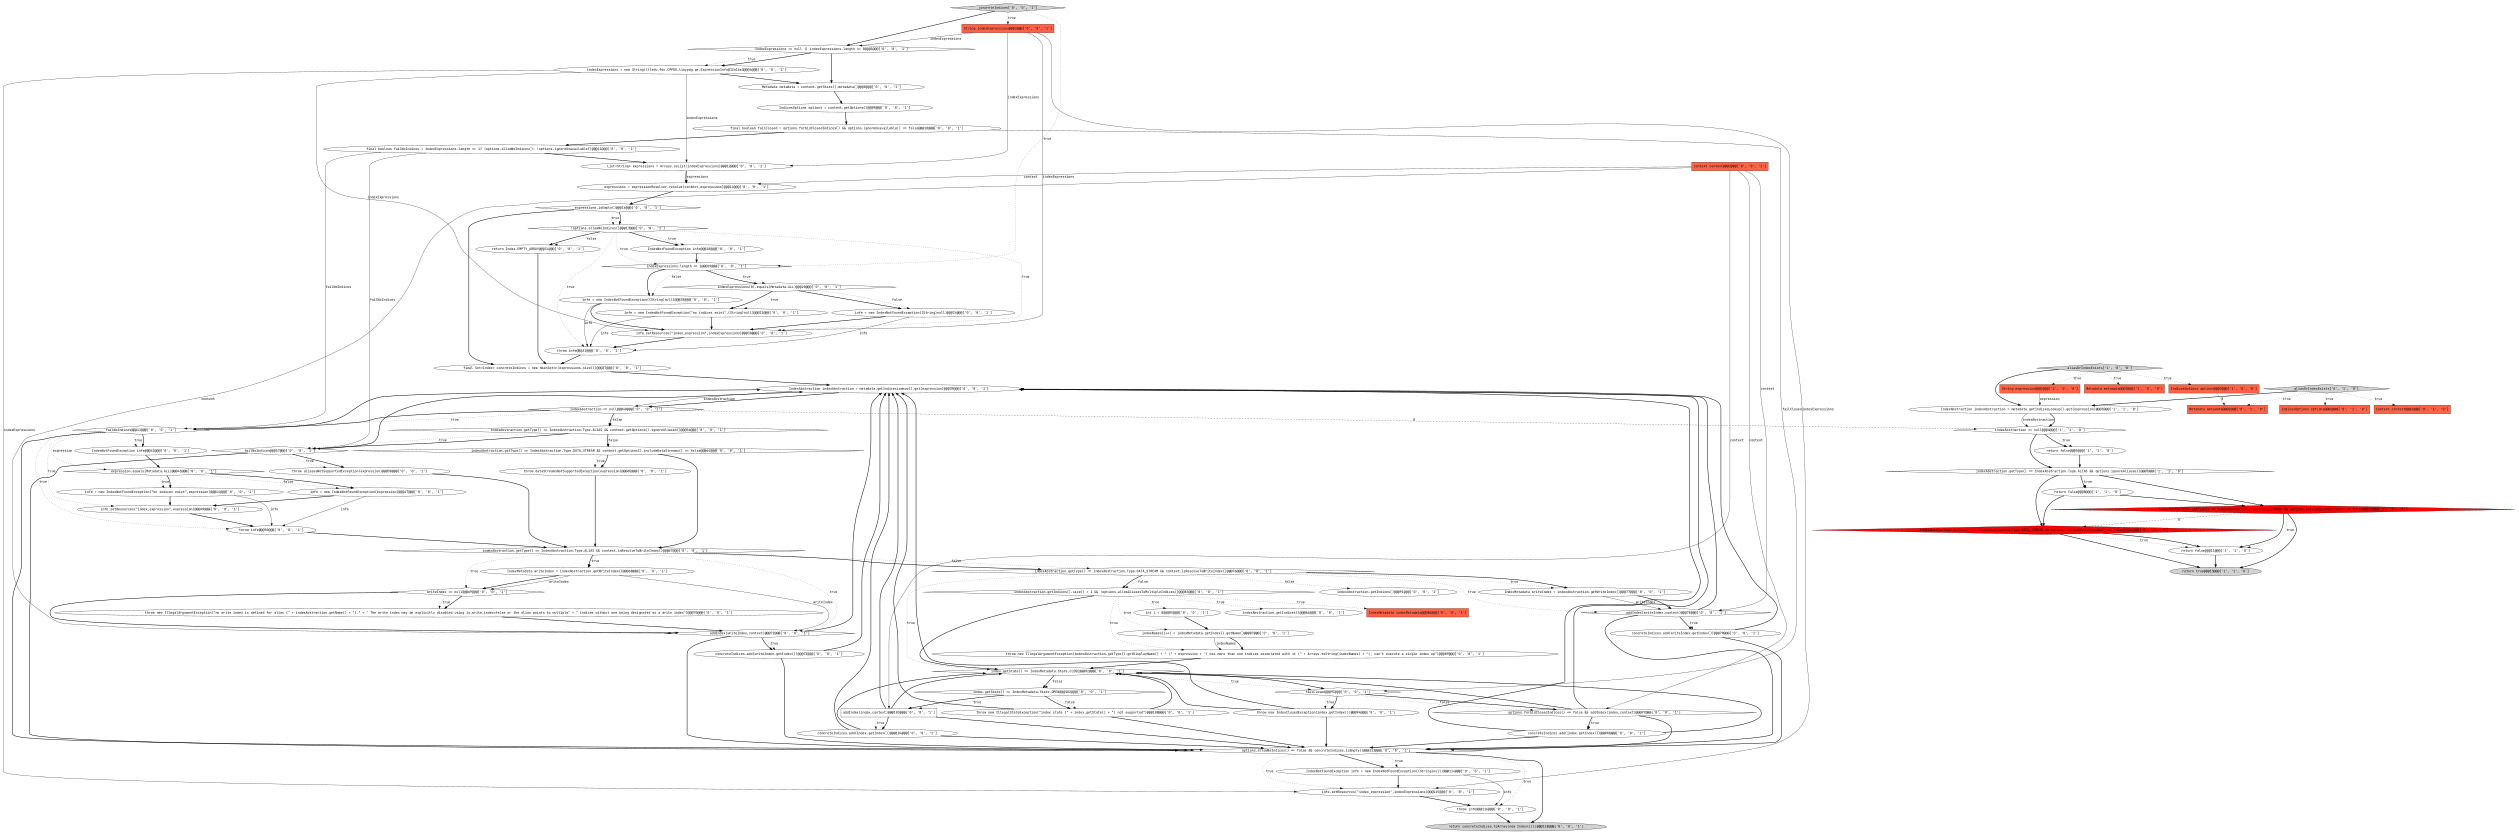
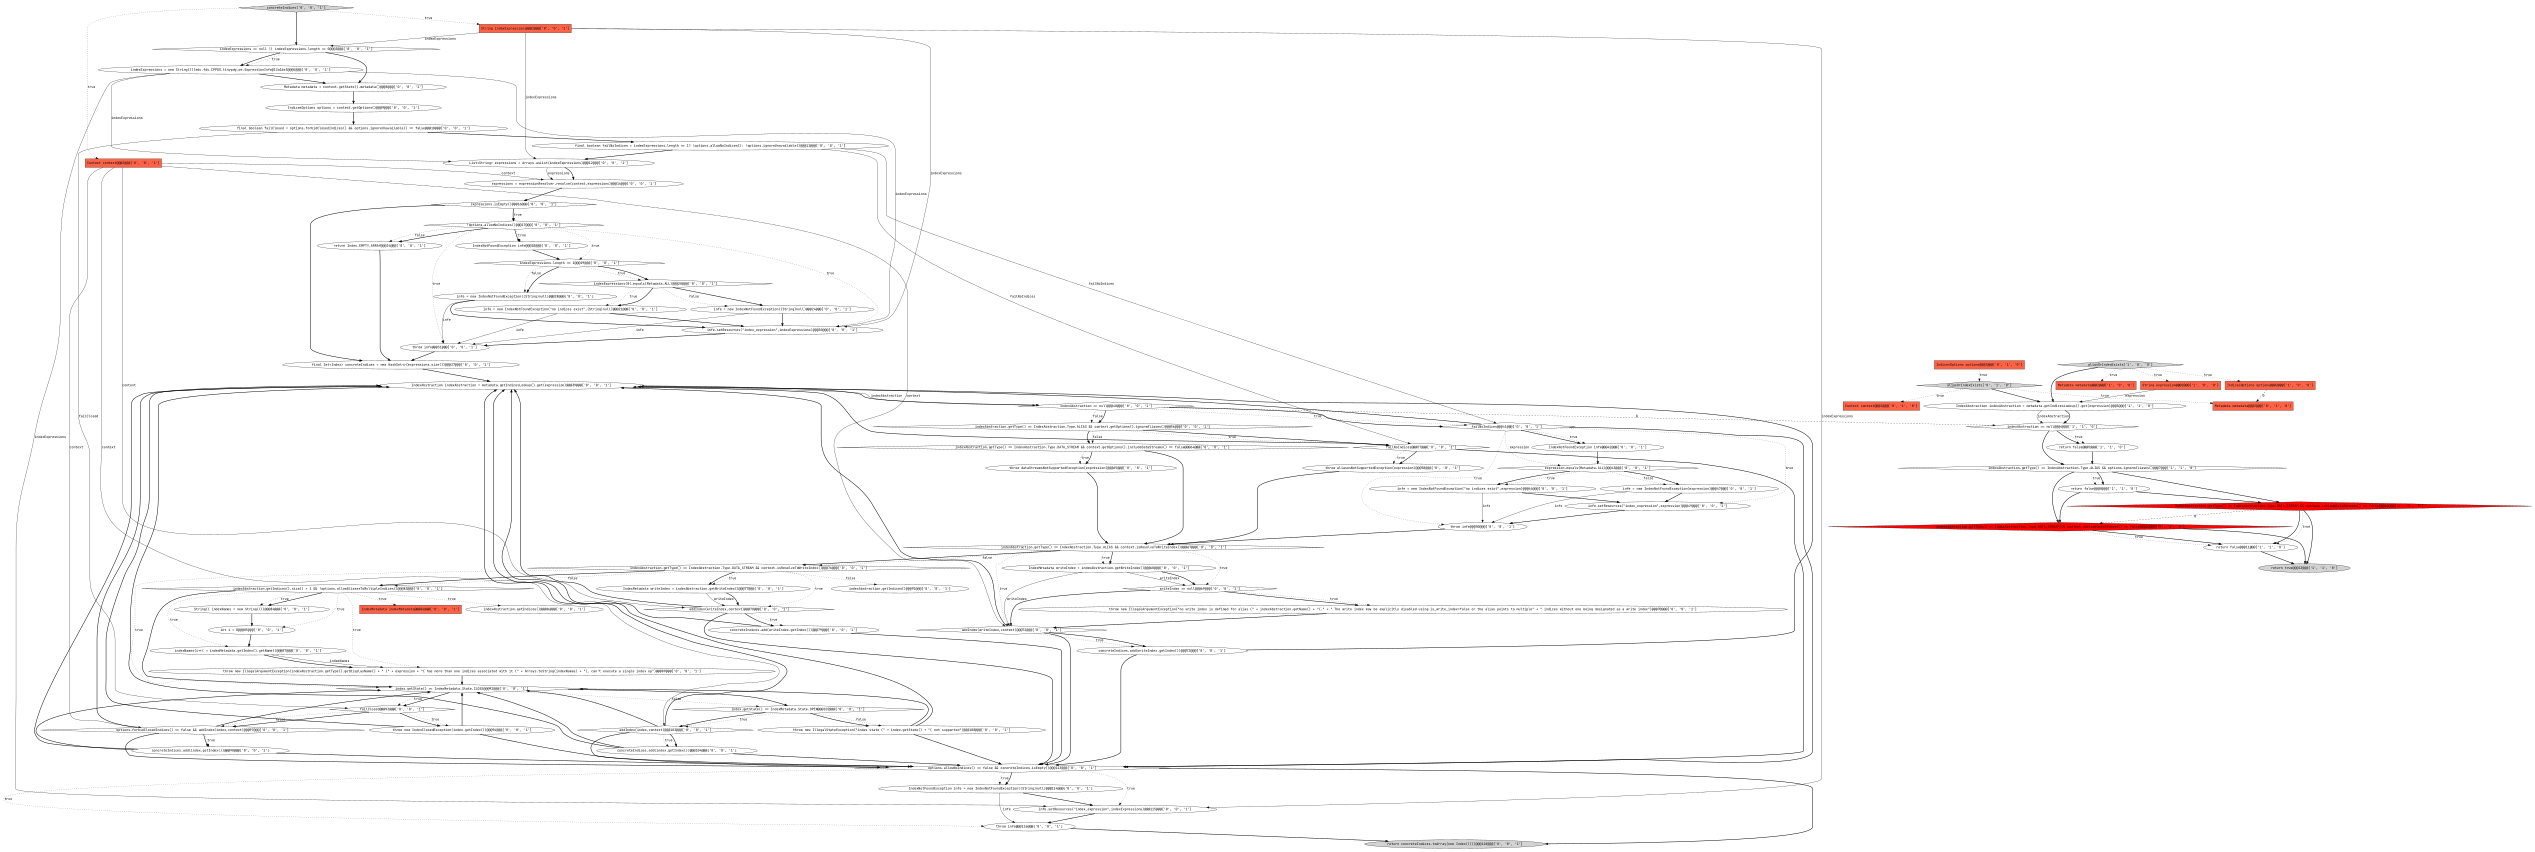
(1016, 229) -> (97, 21)
(2326, 398) -> (1979, 374)
none -> (252, 609)
(889, 713) -> (665, 730)
